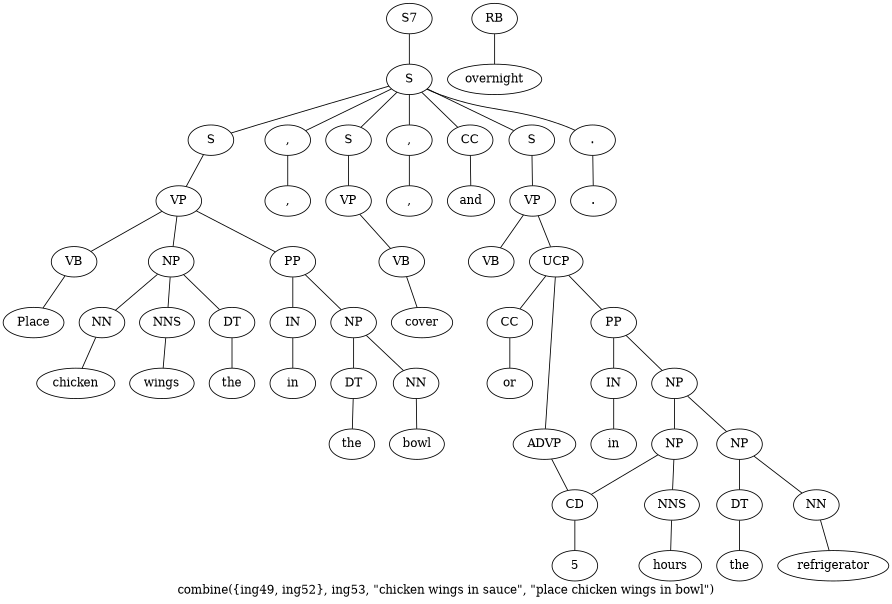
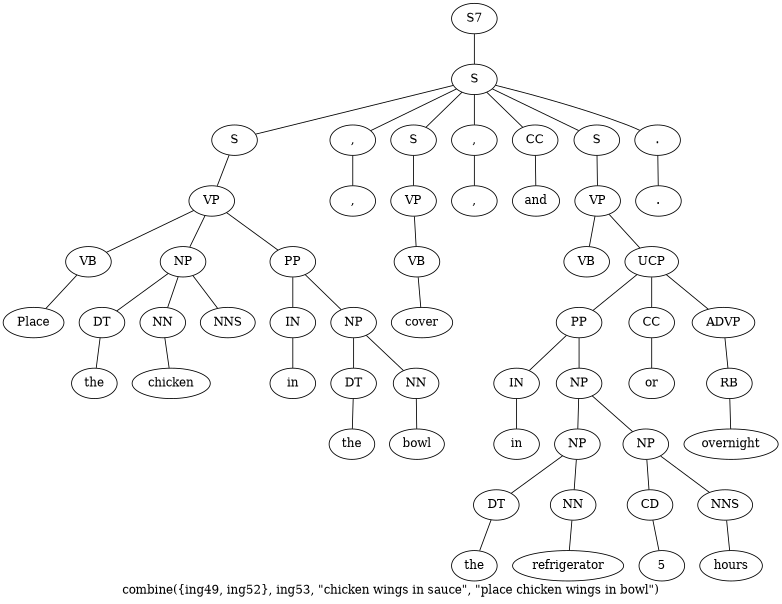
(162, 383) -> none
(560, 475) -> (726, 353)
